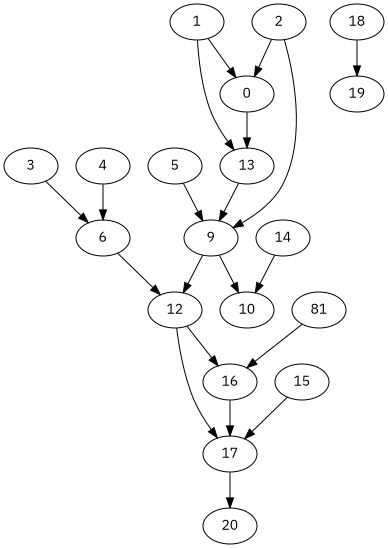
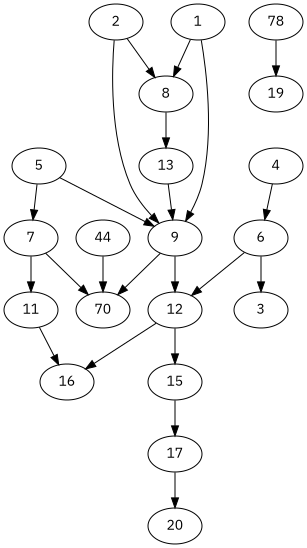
(357, 22) -> (276, 22)
(205, 93) -> (208, 127)
(247, 94) -> (166, 94)
(63, 198) -> (261, 269)
none -> (31, 238)
(283, 238) -> (103, 238)
(247, 310) -> (103, 310)
(319, 310) -> (31, 310)
(187, 381) -> (175, 341)
(230, 413) -> none
